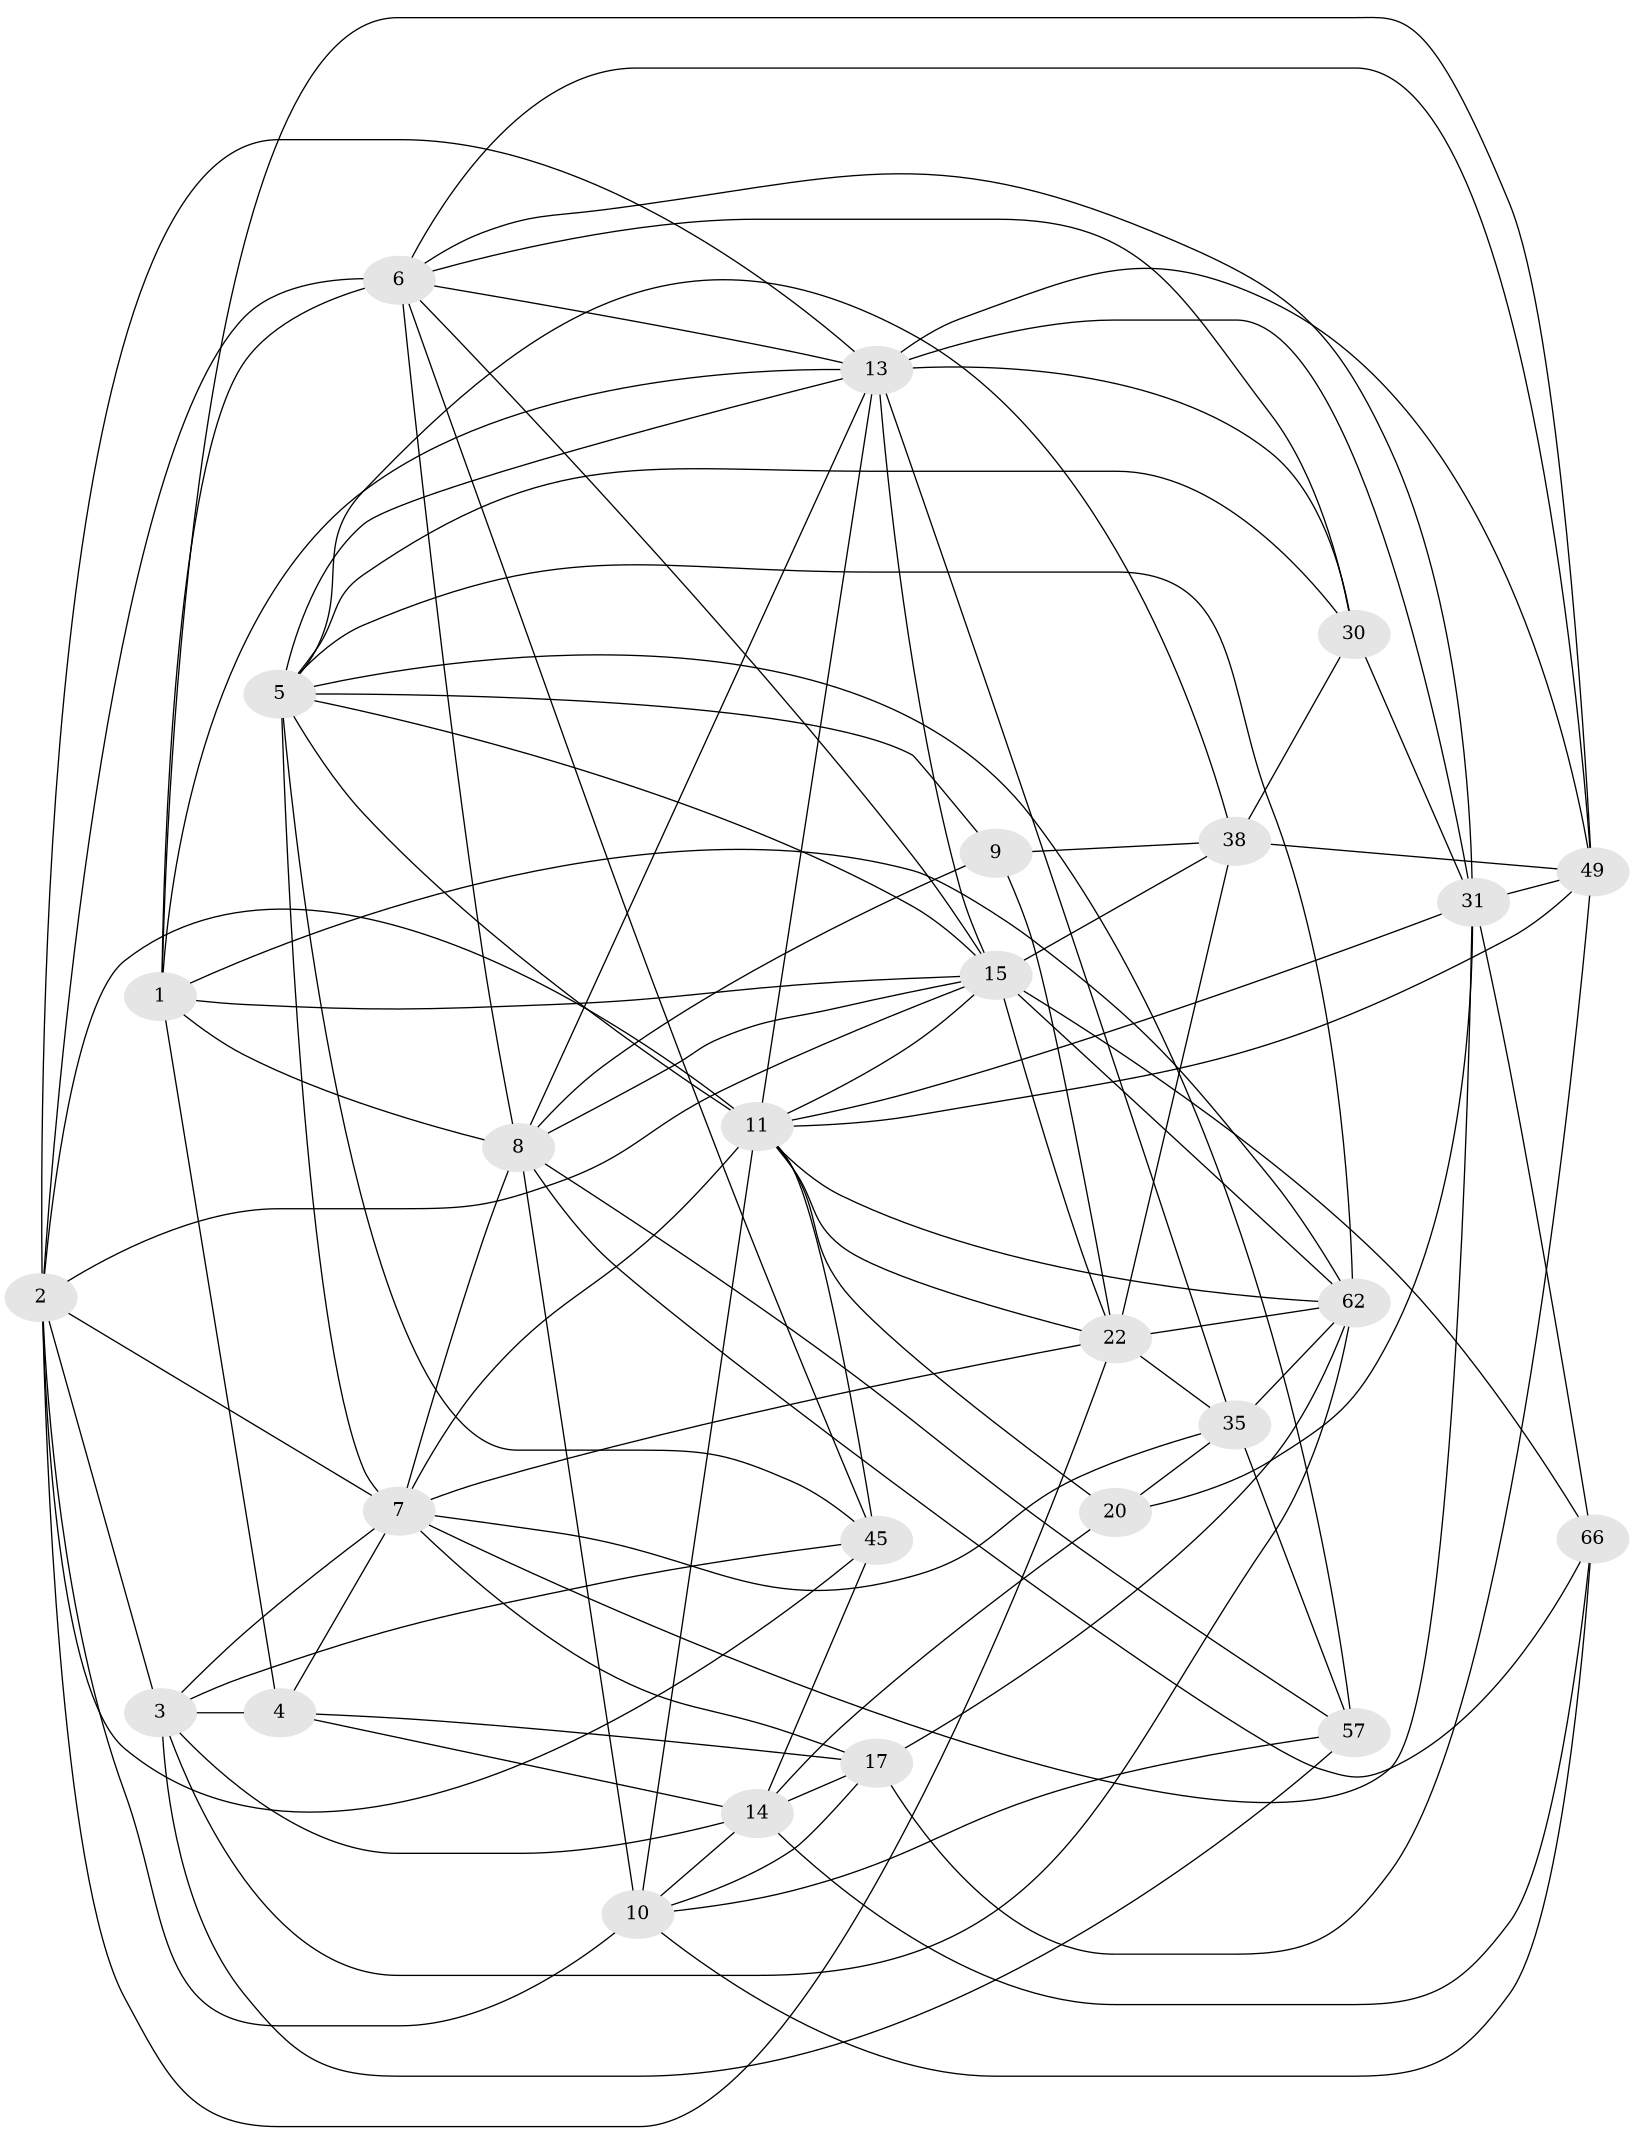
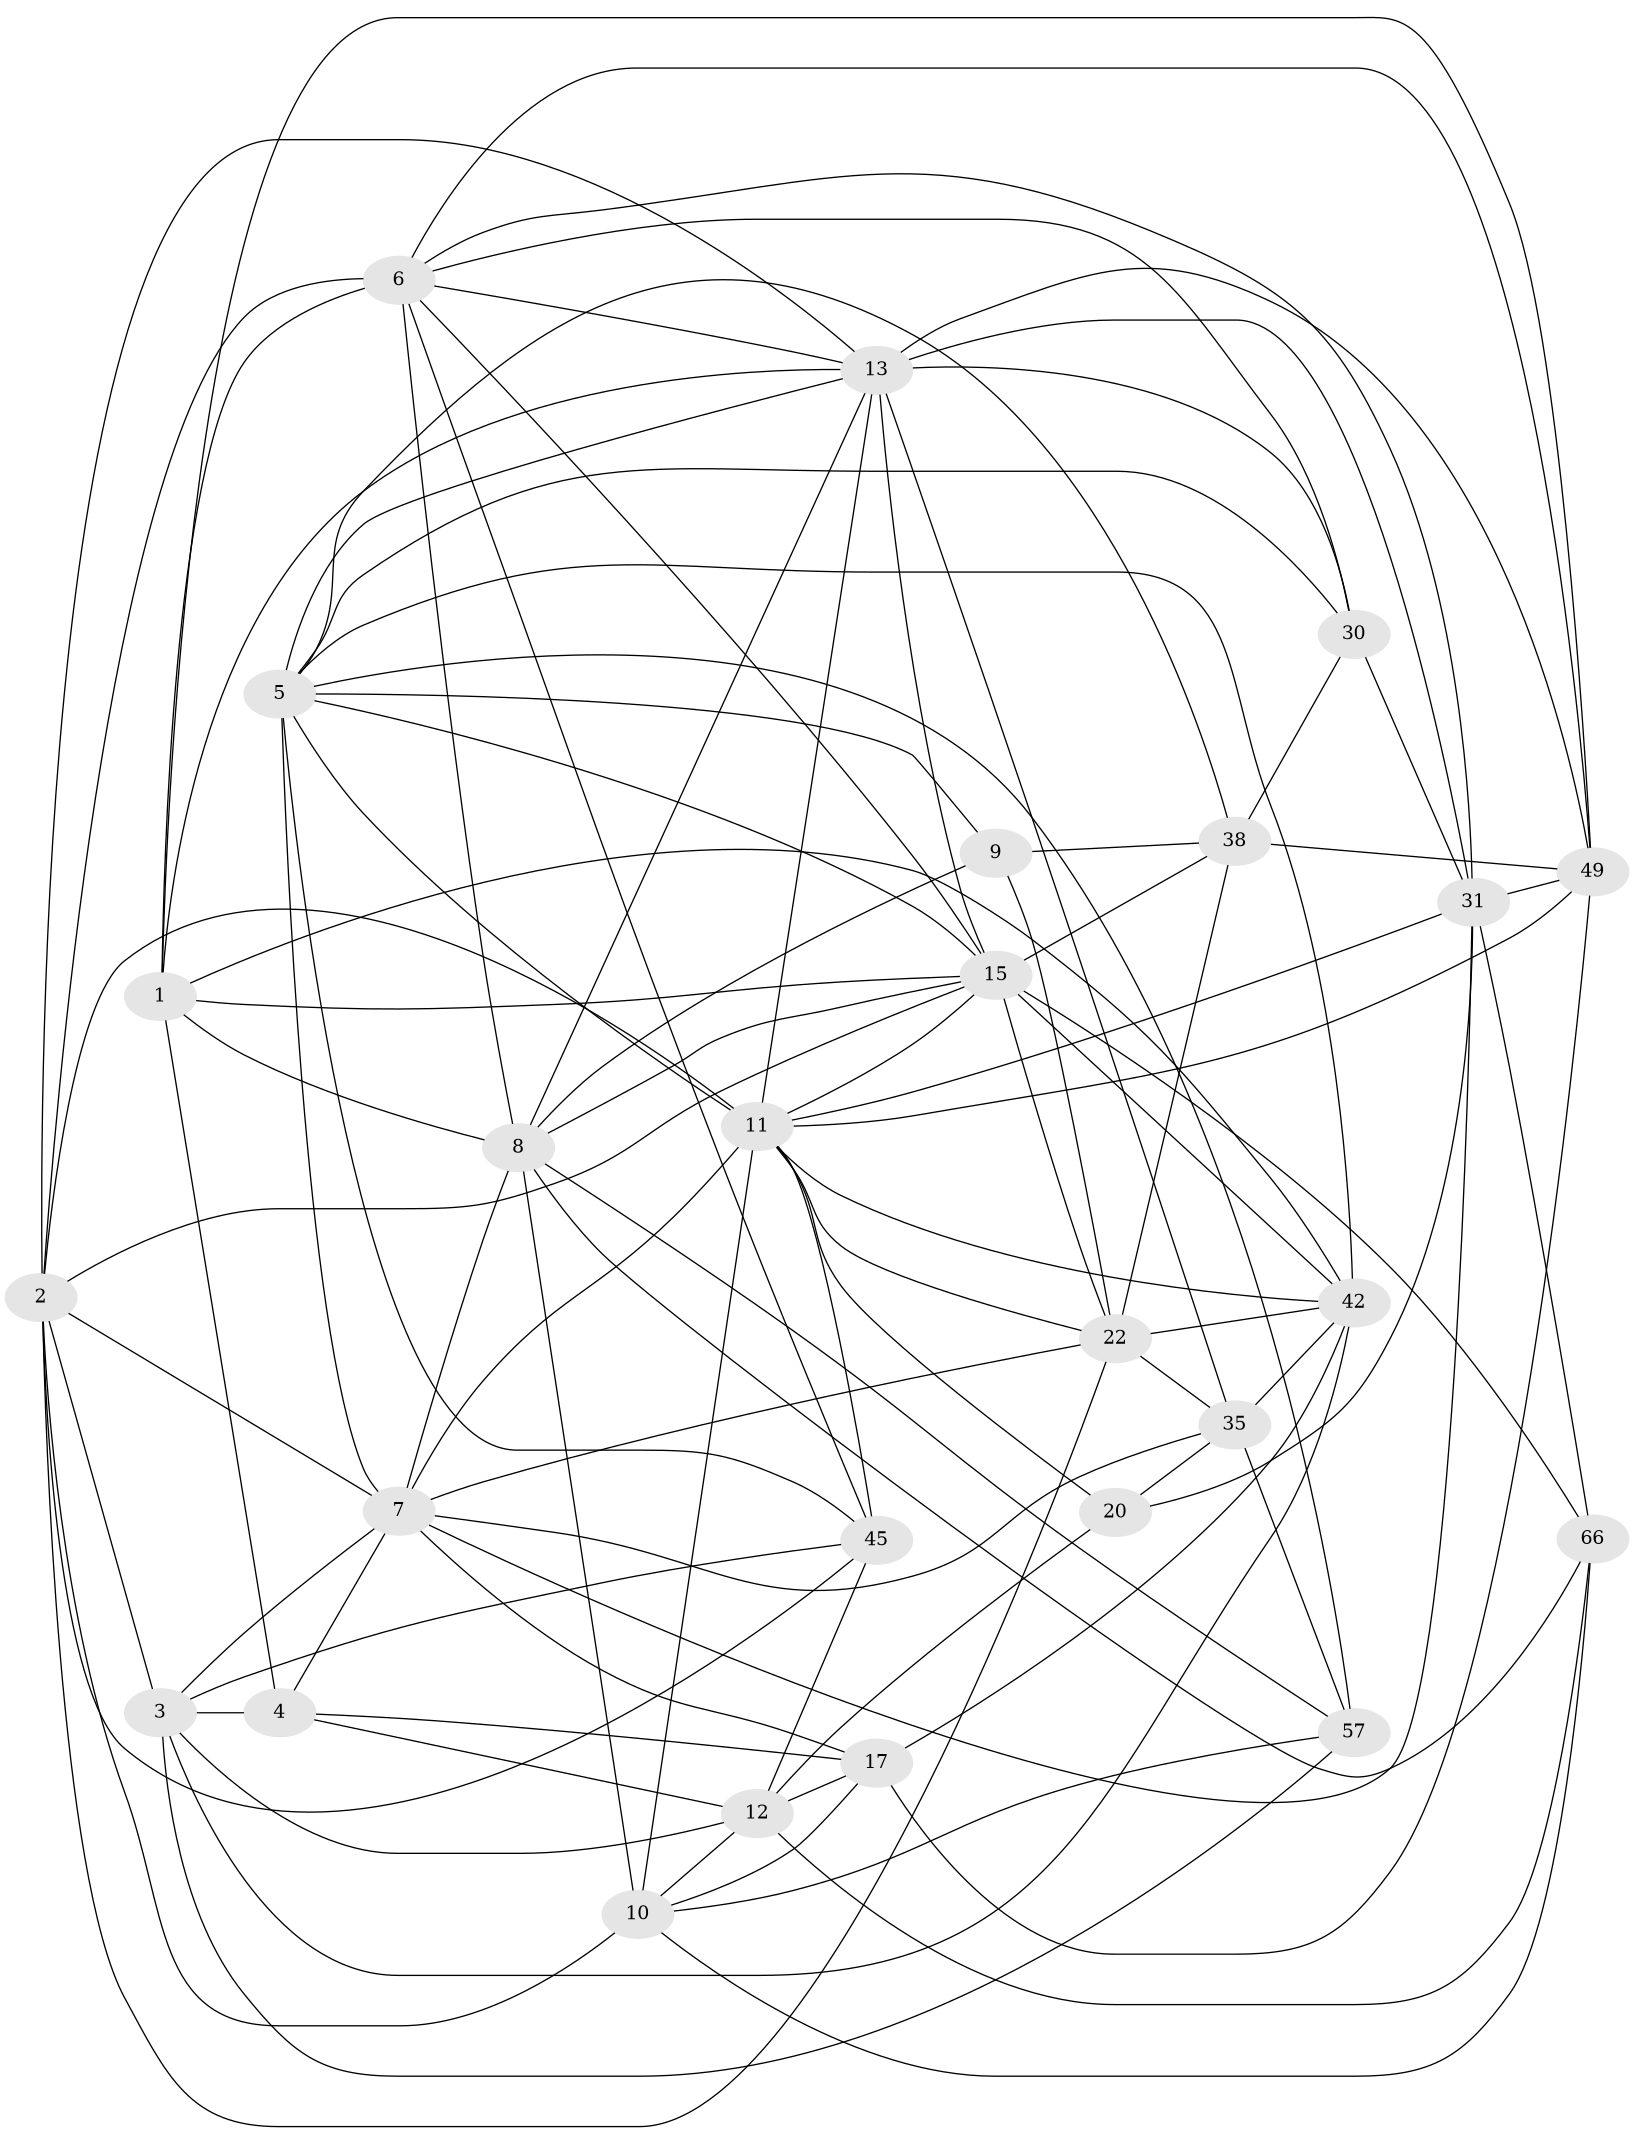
(1354, 1303) -> (1354, 1303)
(757, 1814) -> (757, 1814)
